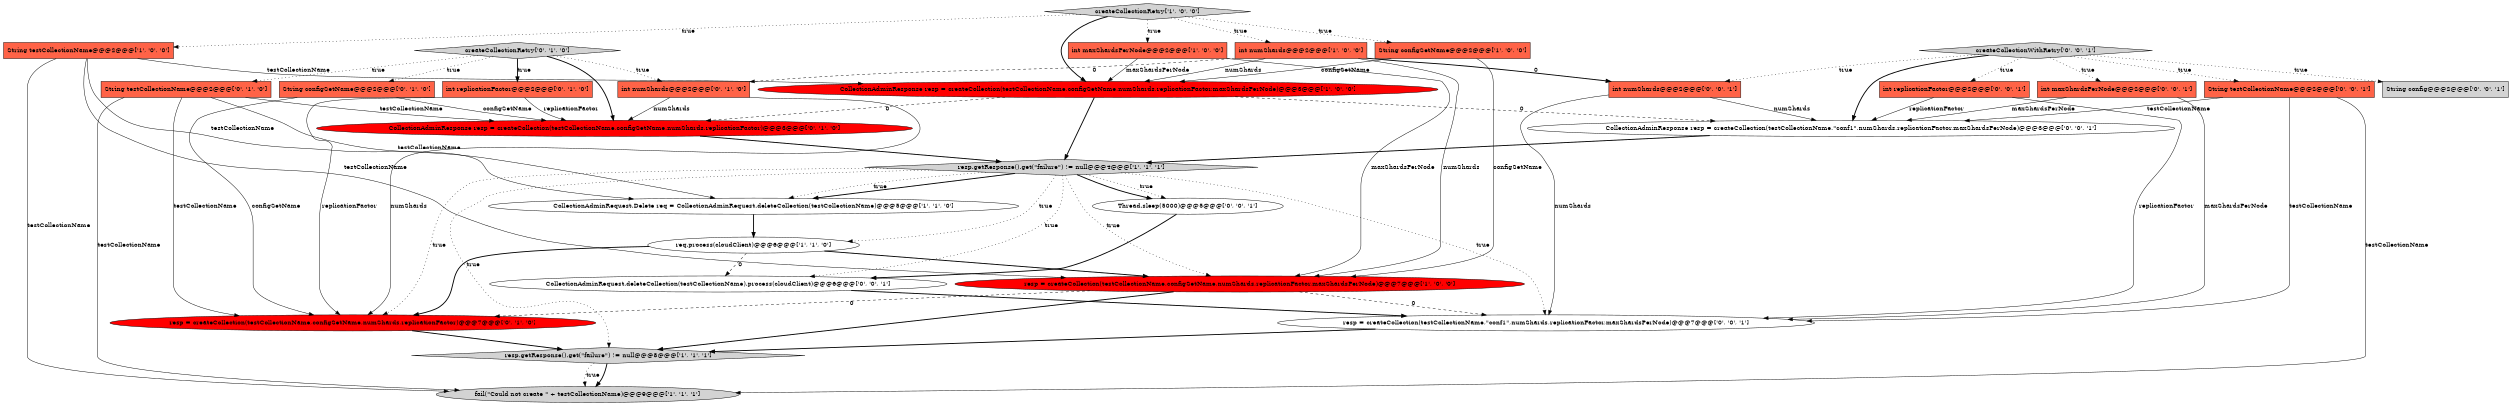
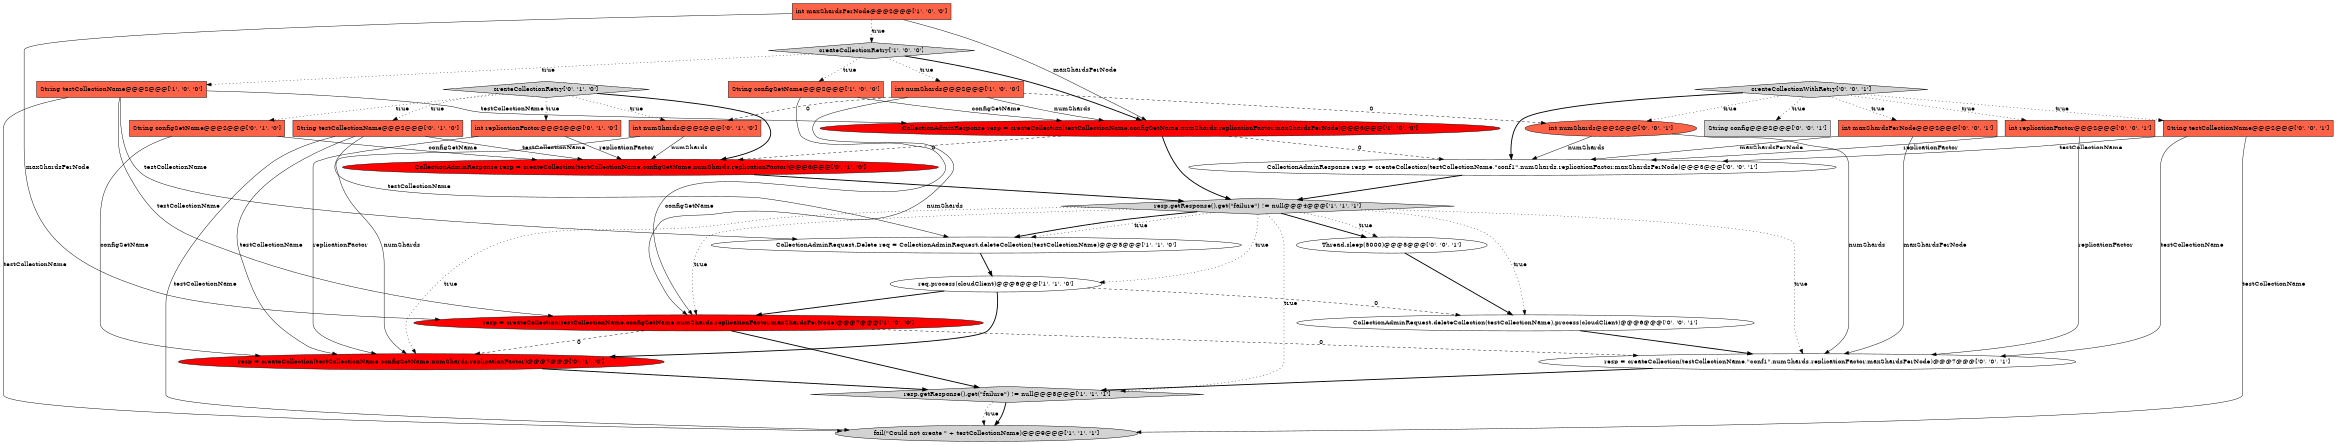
(1148, 29) -> (872, 29)
(1481, 67) -> (1282, 107)
(517, 68) -> (546, 107)
(1675, 89) -> (1611, 128)
